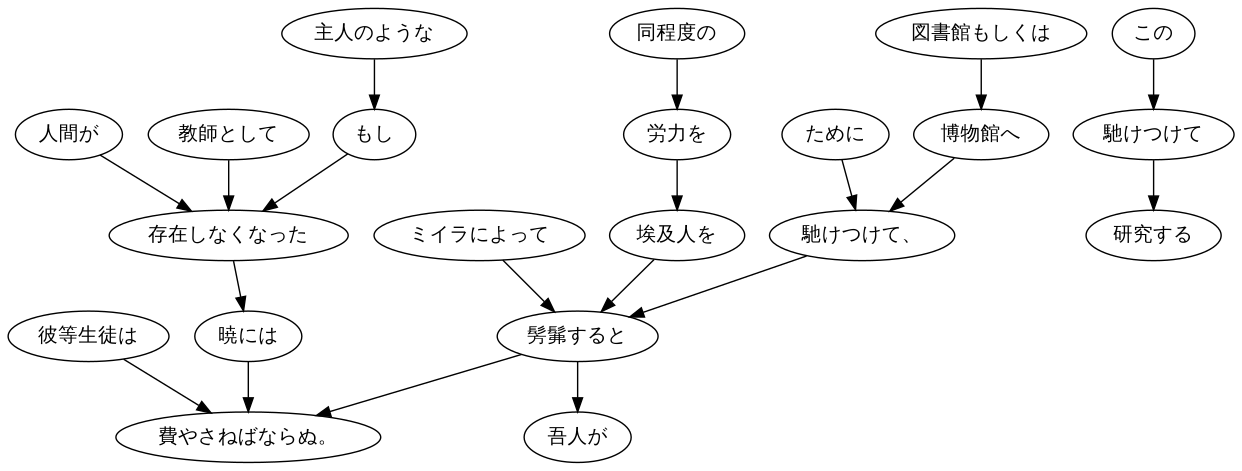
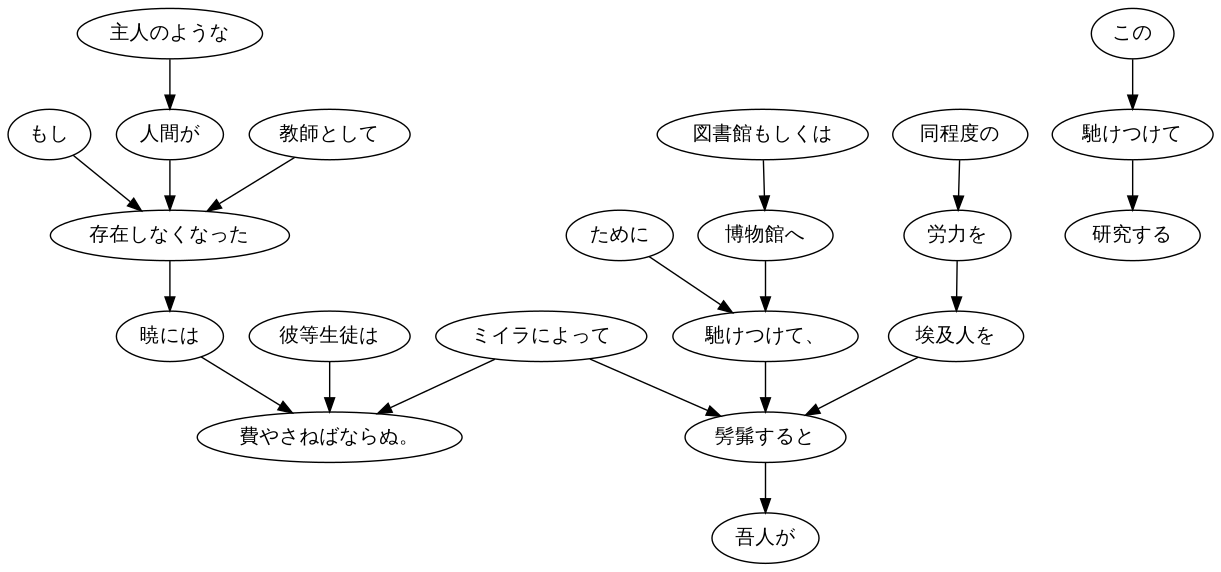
(374, 77) -> (170, 77)
(426, 383) -> (443, 383)
